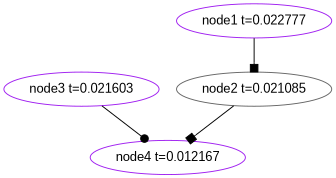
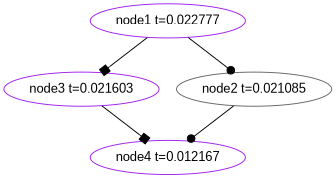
(254, 50) -> (208, 53)
none -> (128, 52)
(215, 120) -> (214, 121)
(122, 121) -> (121, 120)
